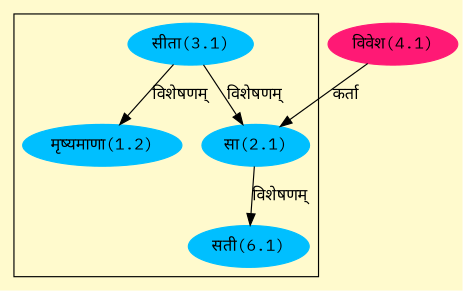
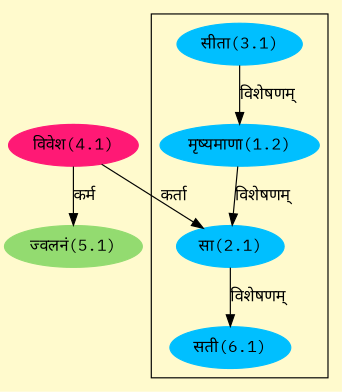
(220, 90) -> (236, 190)
none -> (73, 246)
